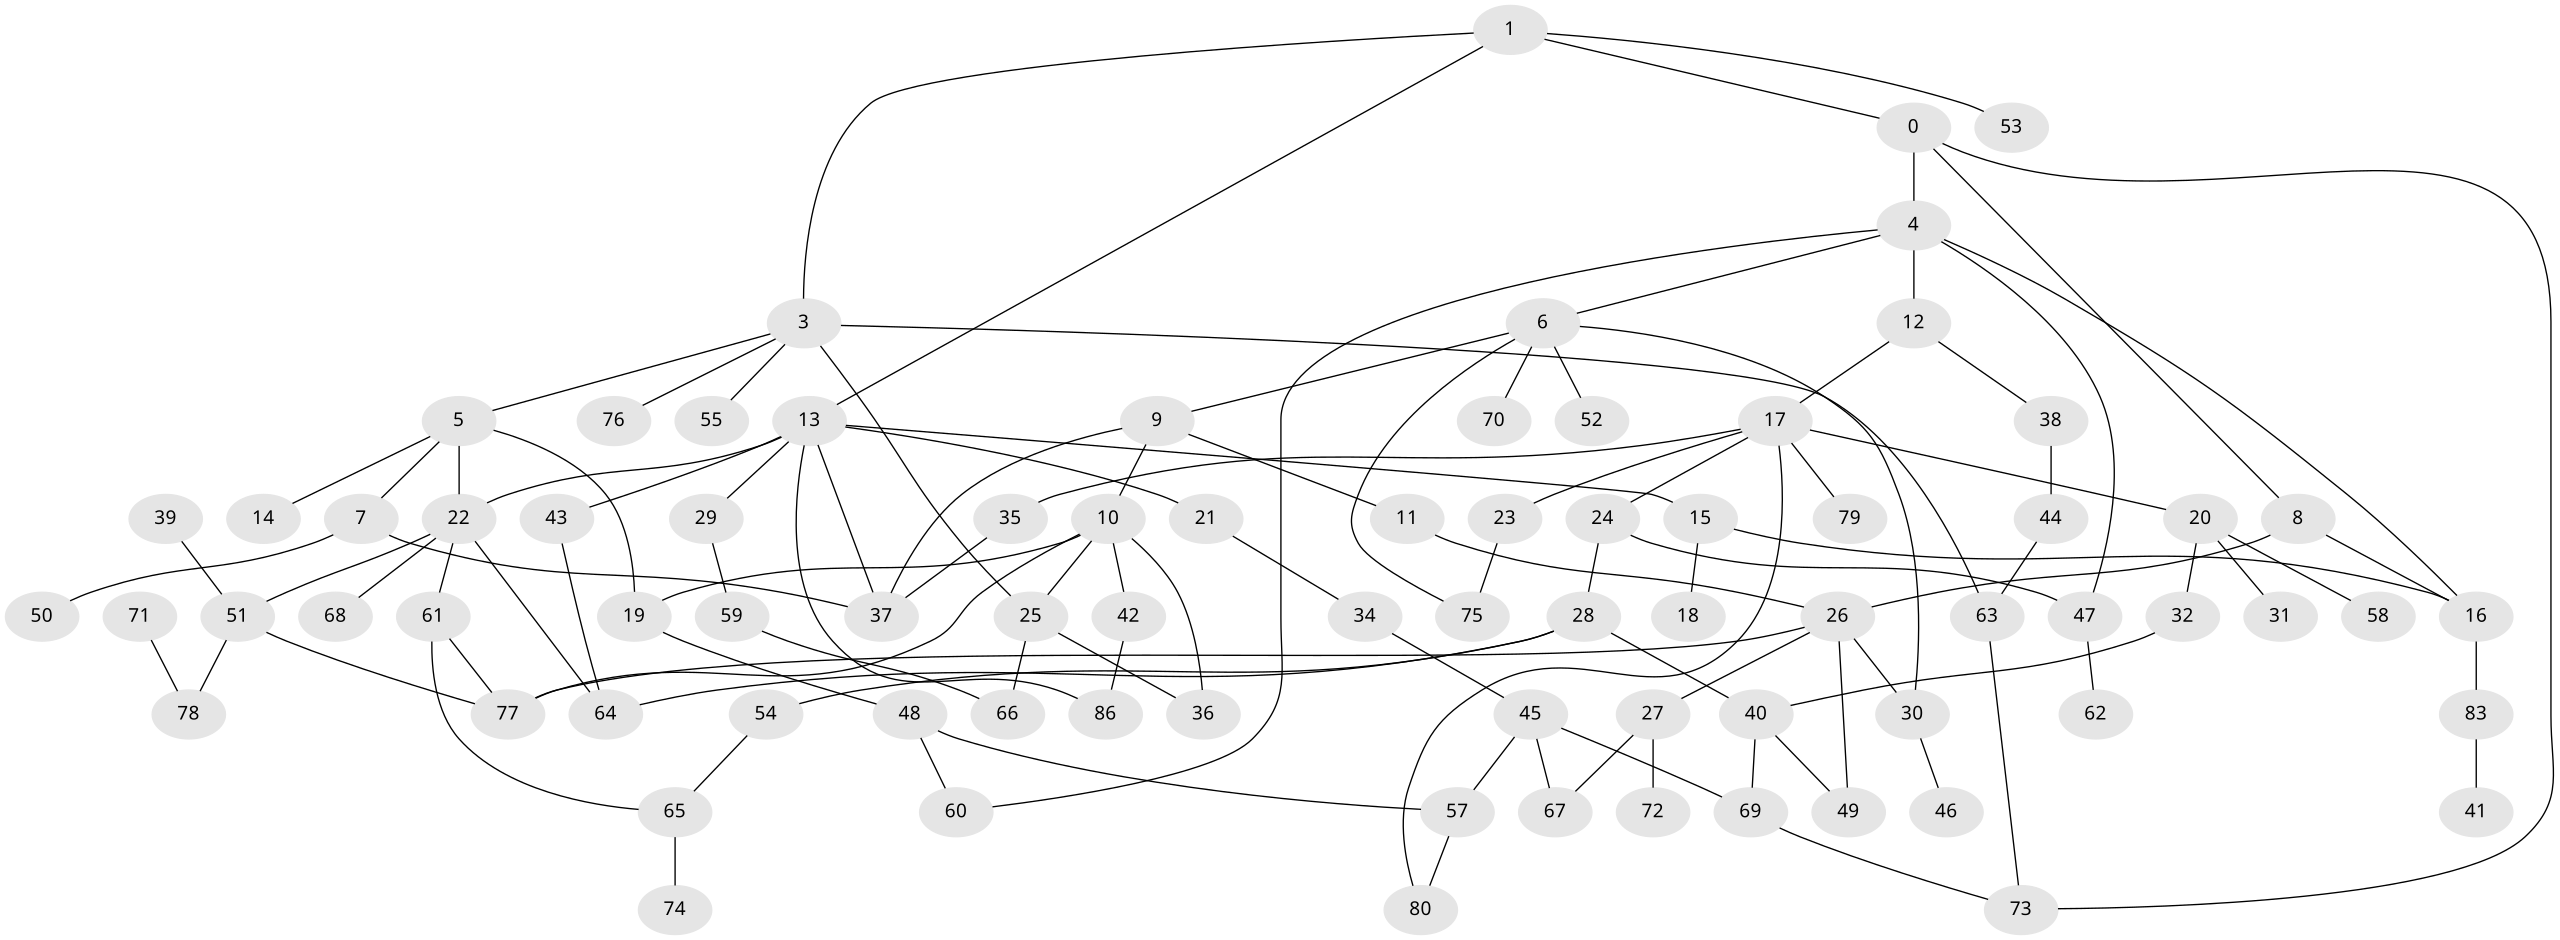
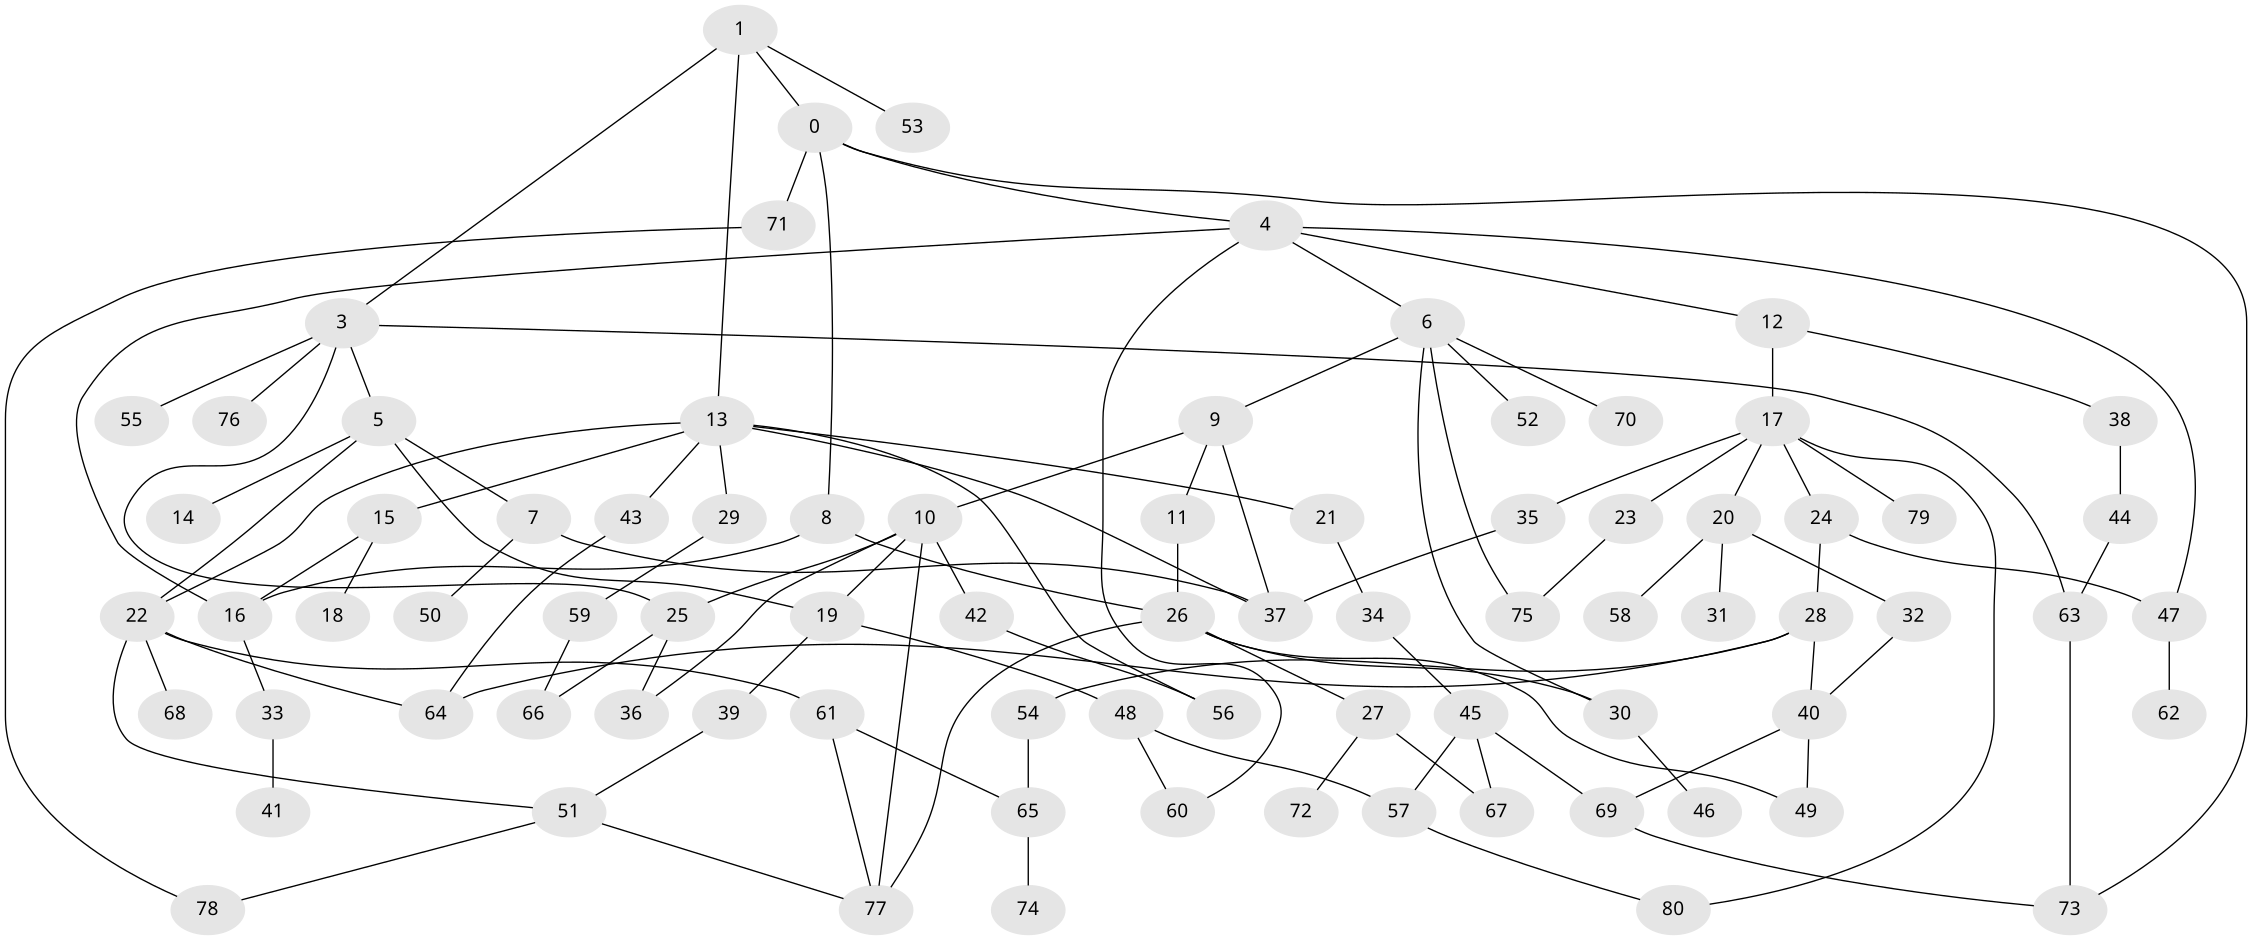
none -> (797, 176)
none -> (778, 665)
(1106, 714) -> (1224, 714)
(2476, 714) -> (273, 714)
